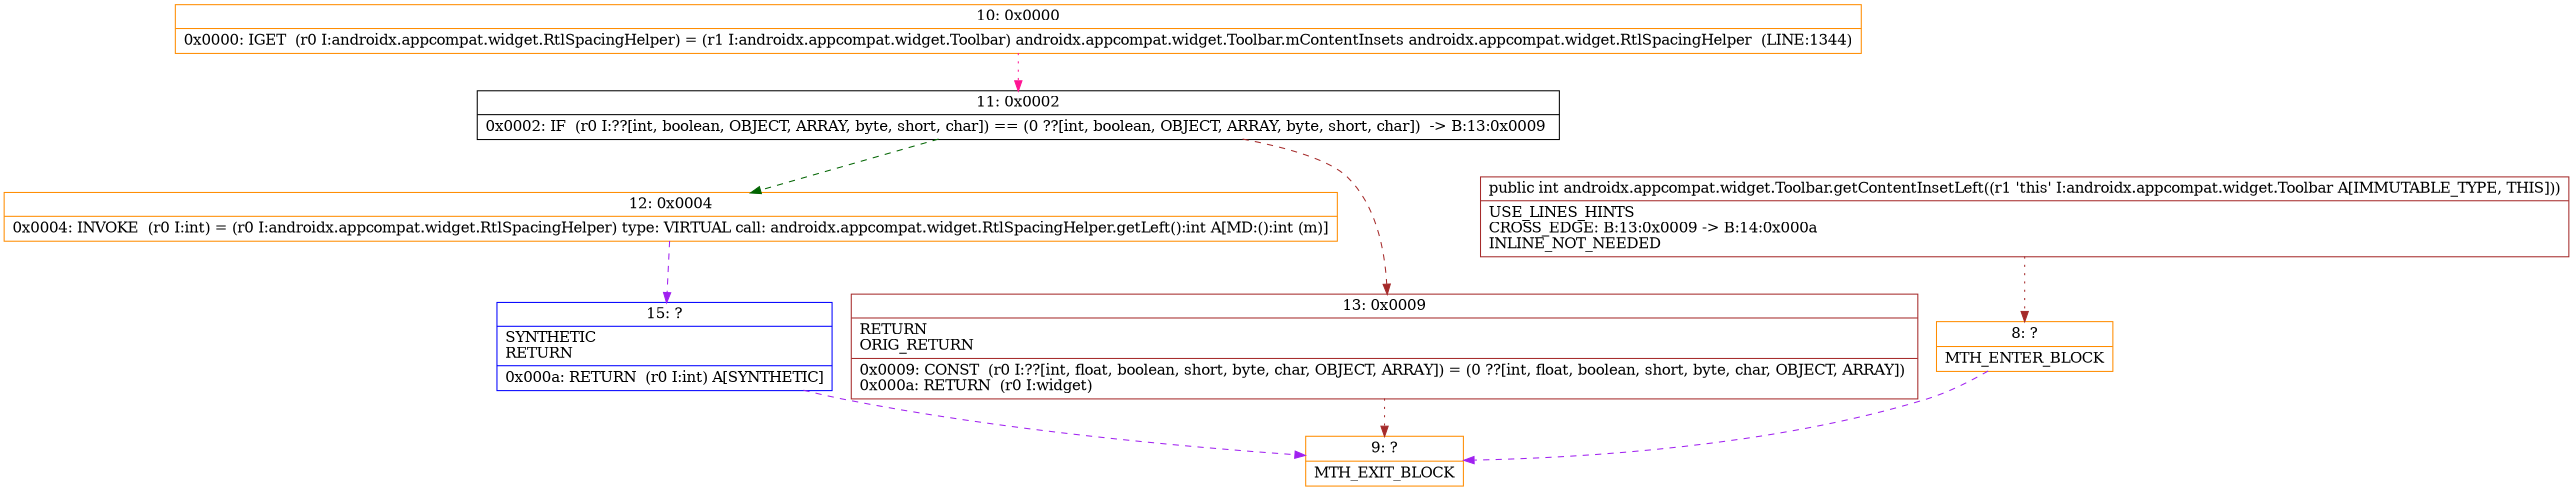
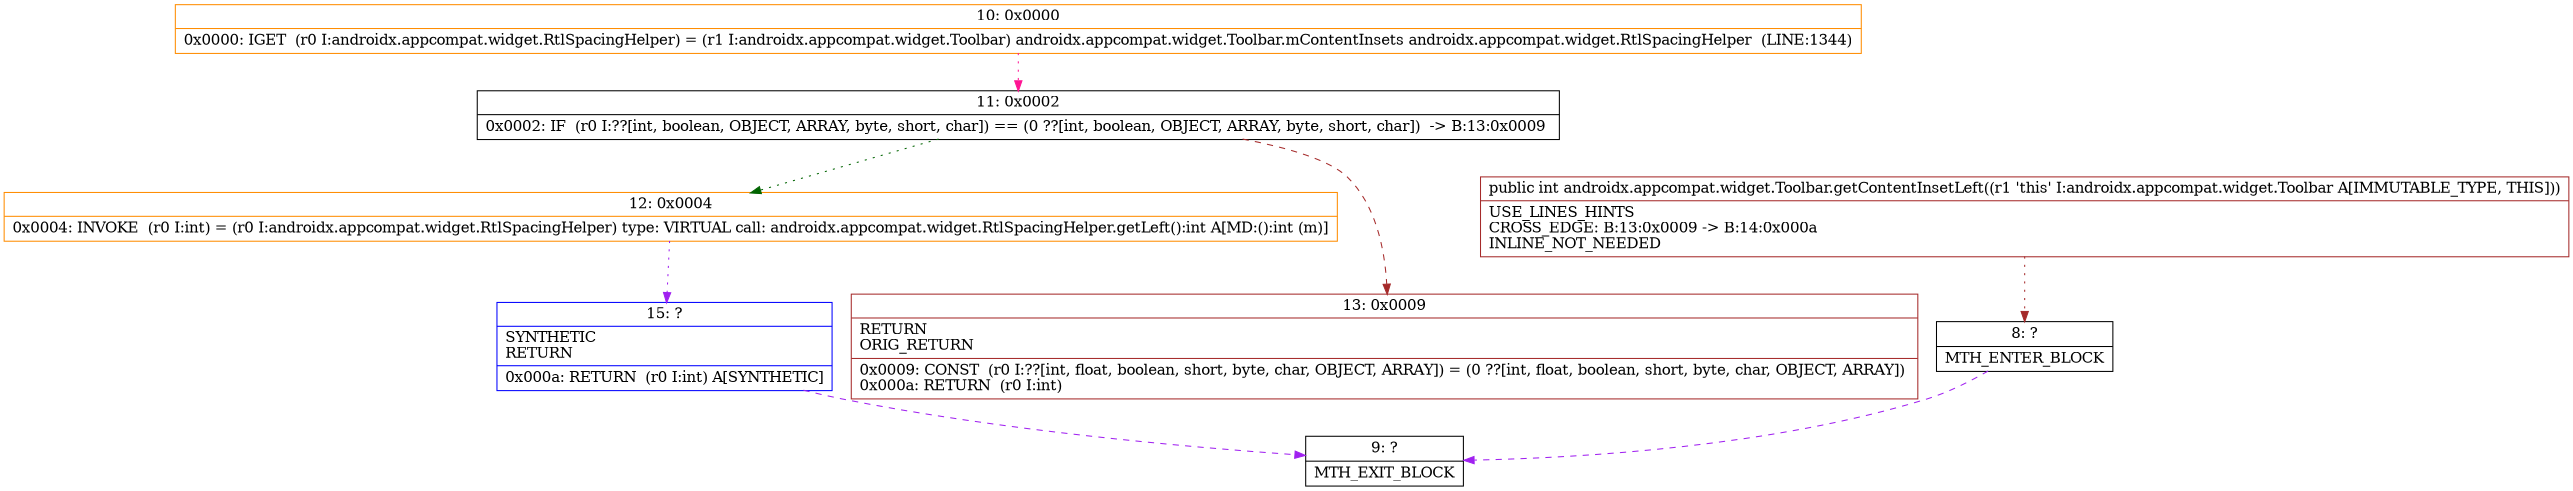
(850, 165) -> (850, 165)
(668, 267) -> (668, 267)
(2025, 347) -> (2025, 347)
(978, 386) -> (963, 386)
(1385, 412) -> none
(1385, 461) -> (1385, 461)
